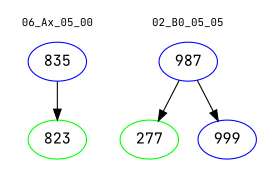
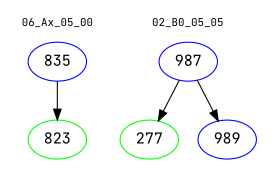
(227, 140) -> (227, 140)
